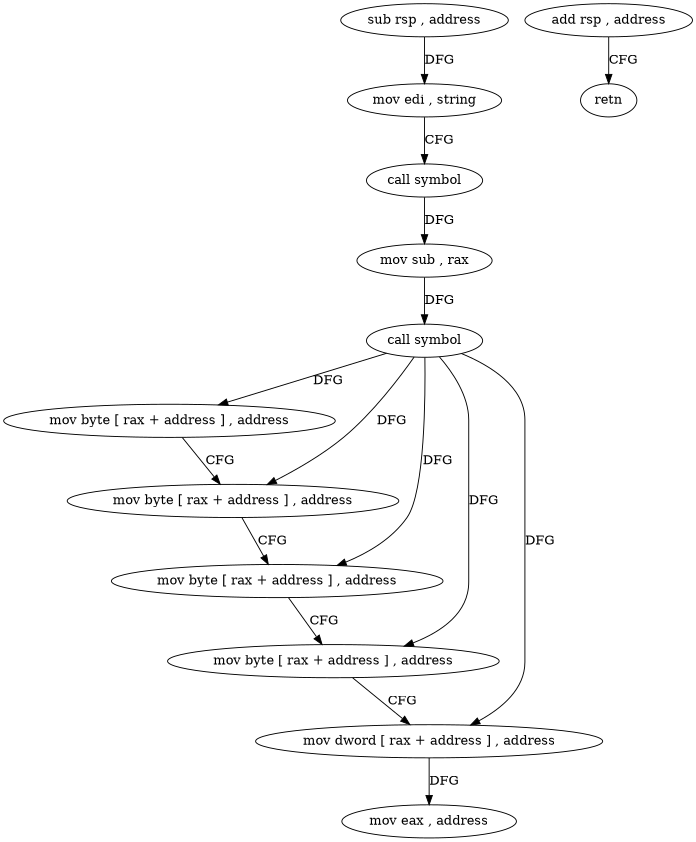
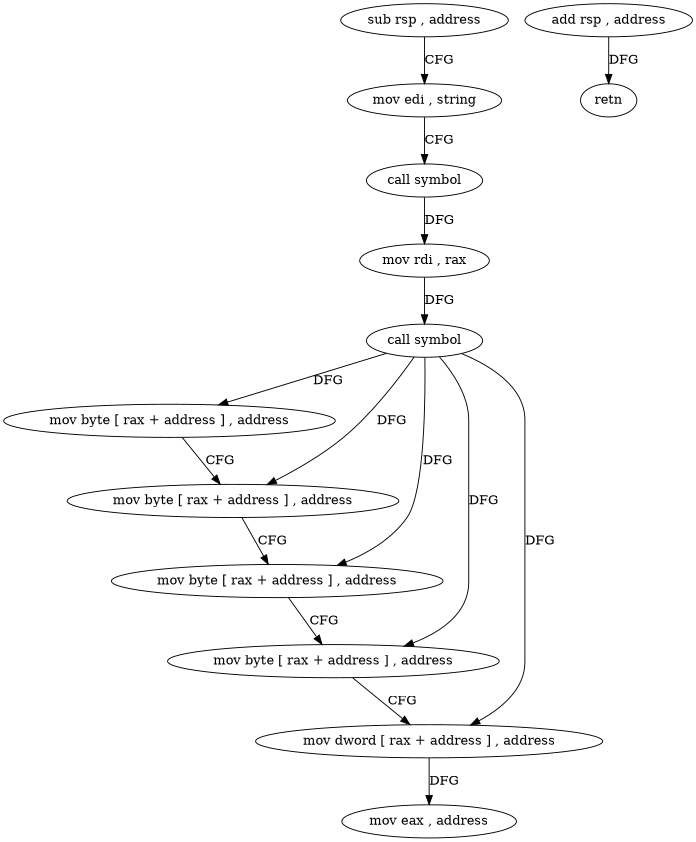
(440, 60) -> (439, 60)
(623, 60) -> (624, 60)
(425, 261) -> (425, 261)
